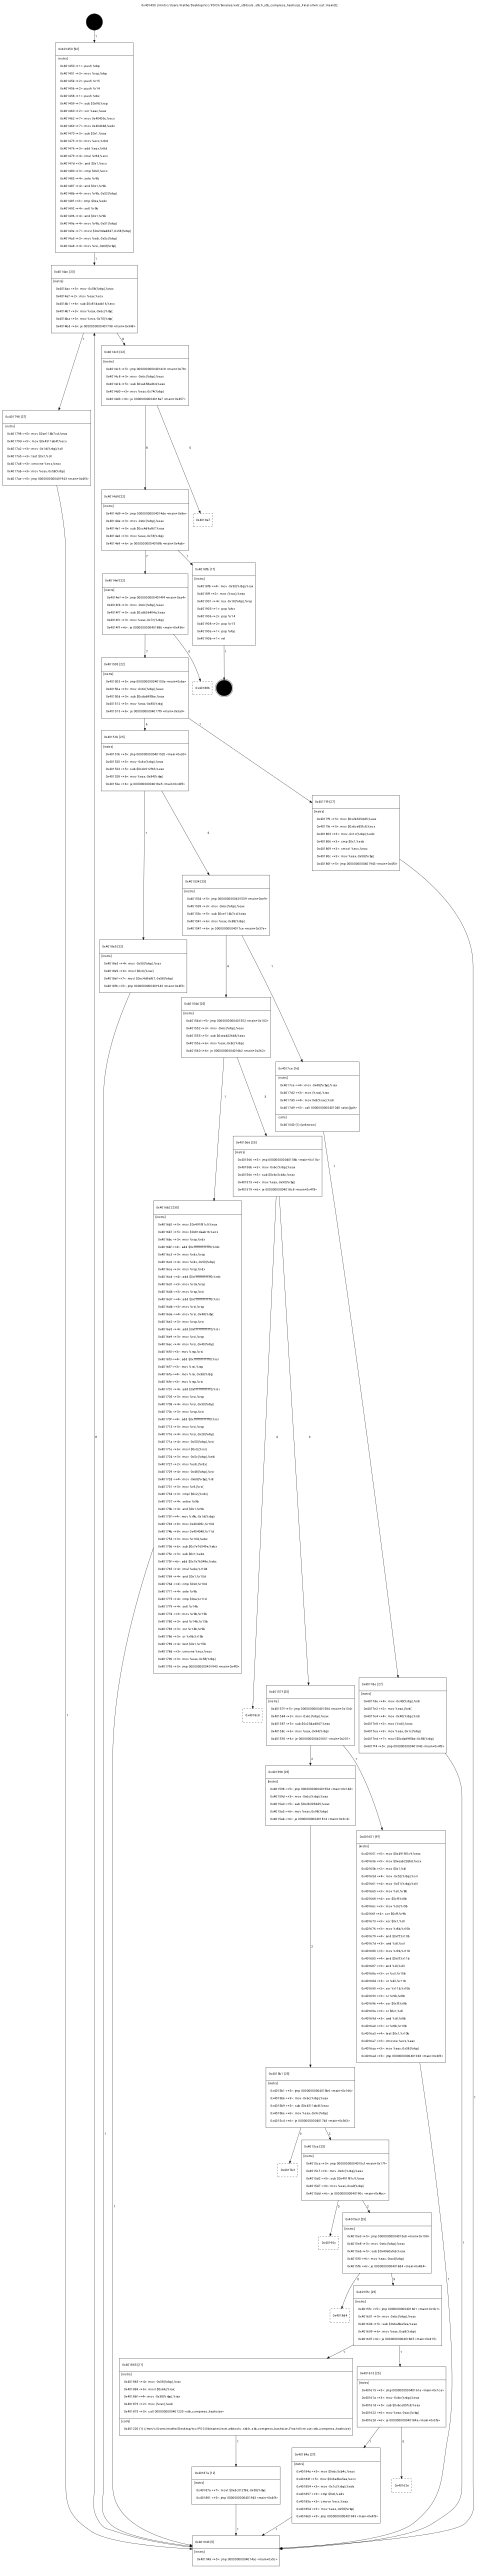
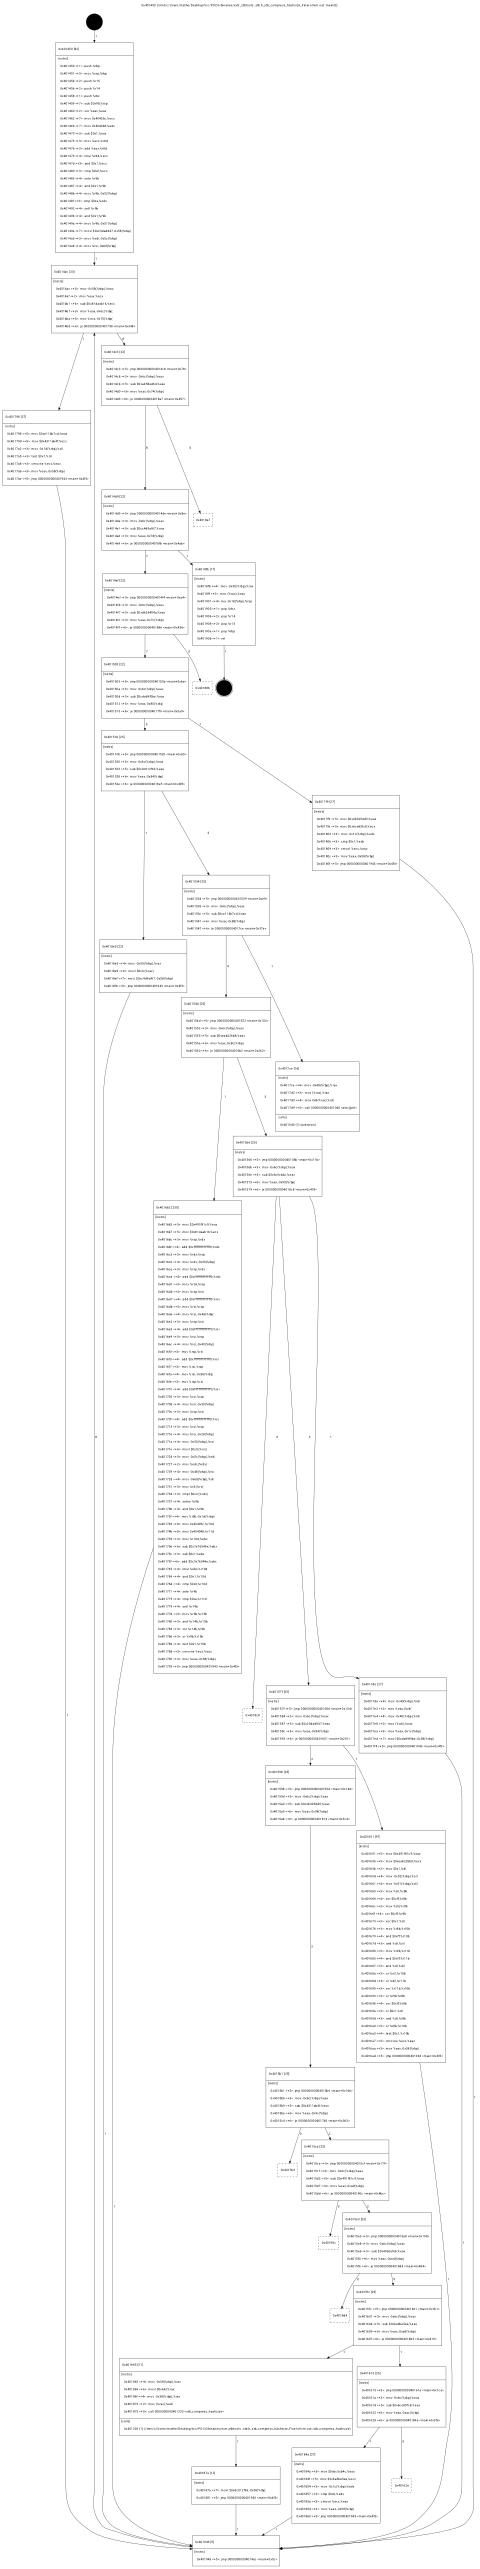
(363, 1403) -> (315, 1450)
